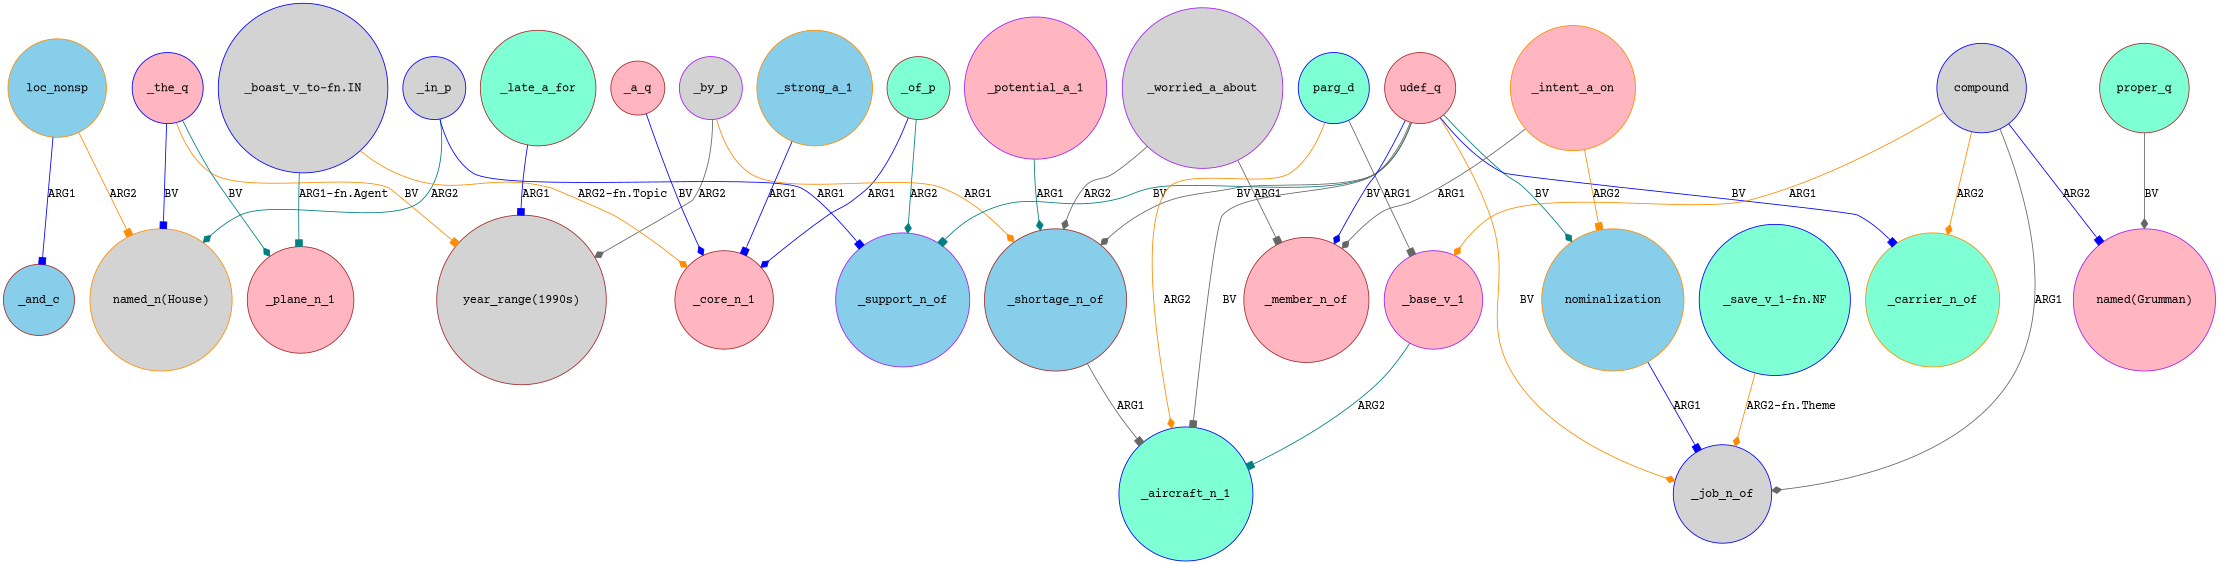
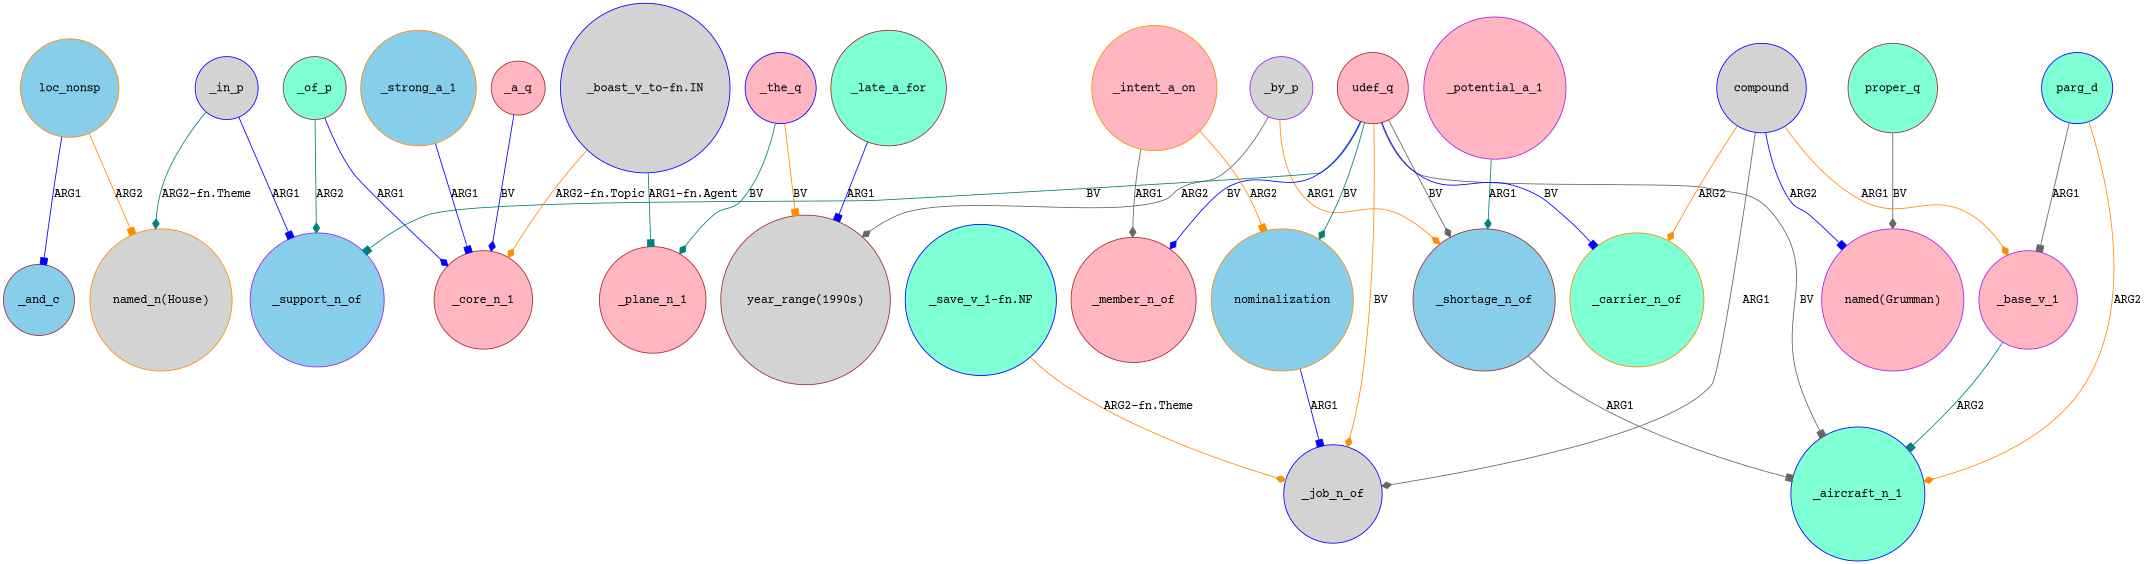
(1203, 88) -> none
(165, 172) -> none
(445, 194) -> (207, 194)
